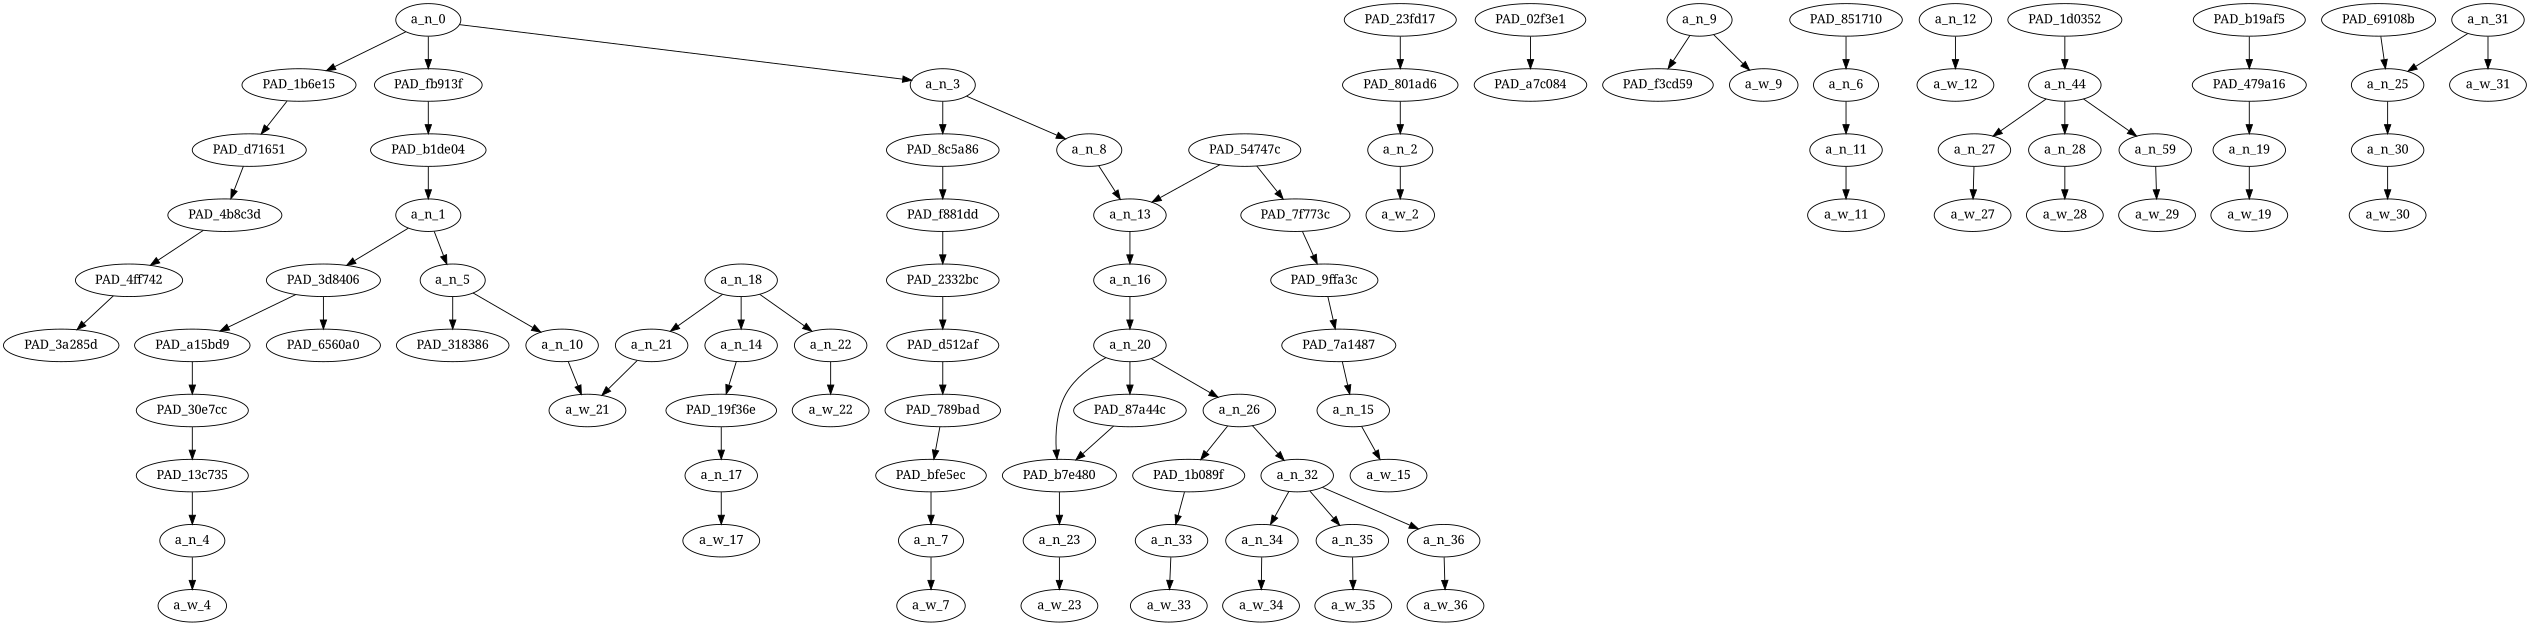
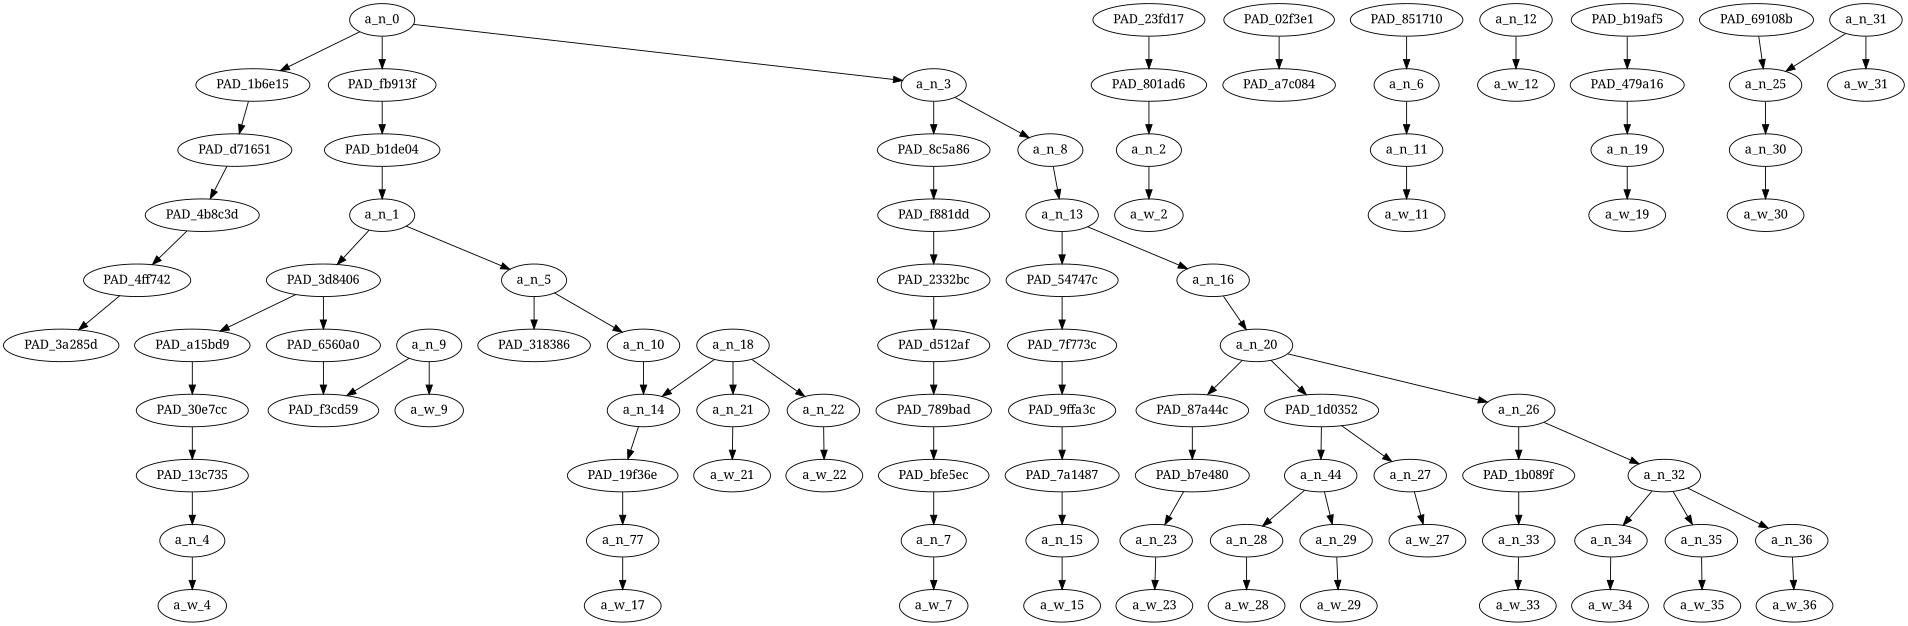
(2023, 115) -> (1363, 441)
(2155, 150) -> (1336, 541)
(1190, 181) -> (1062, 243)
none -> (323, 374)
(573, 374) -> (643, 374)
(1065, 395) -> (1285, 374)
(721, 476) -> (623, 541)
